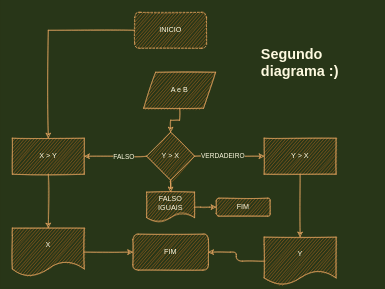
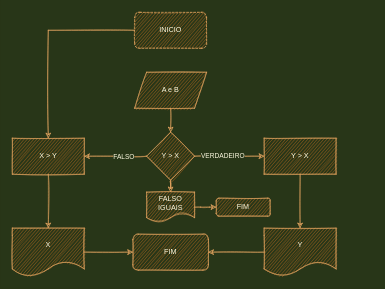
(315, 78) -> none
(180, 90) -> (171, 90)
(300, 261) -> (300, 252)
